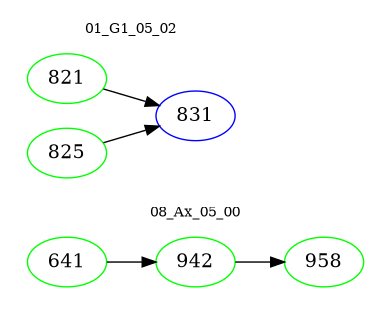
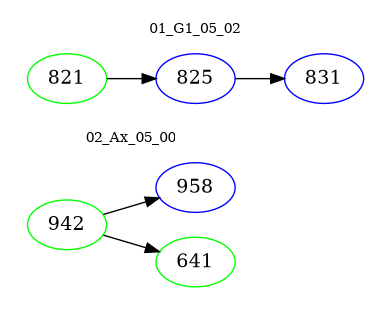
(125, 95) -> (124, 79)
(67, 153) -> (196, 79)
(196, 213) -> (131, 139)
(124, 262) -> (125, 241)
(324, 262) -> (196, 188)
